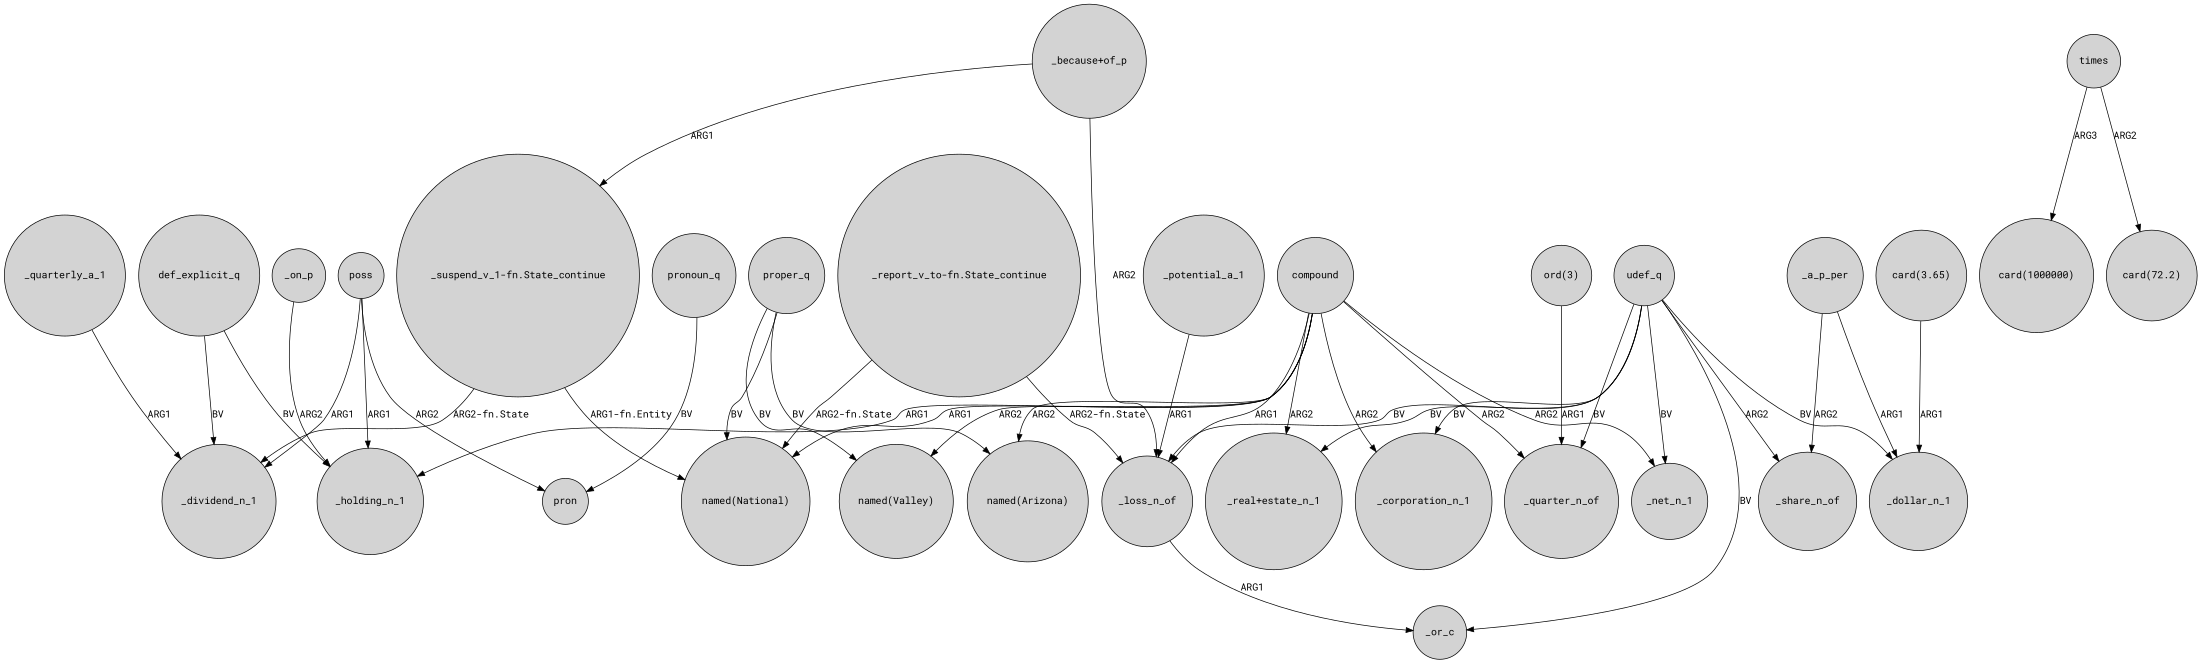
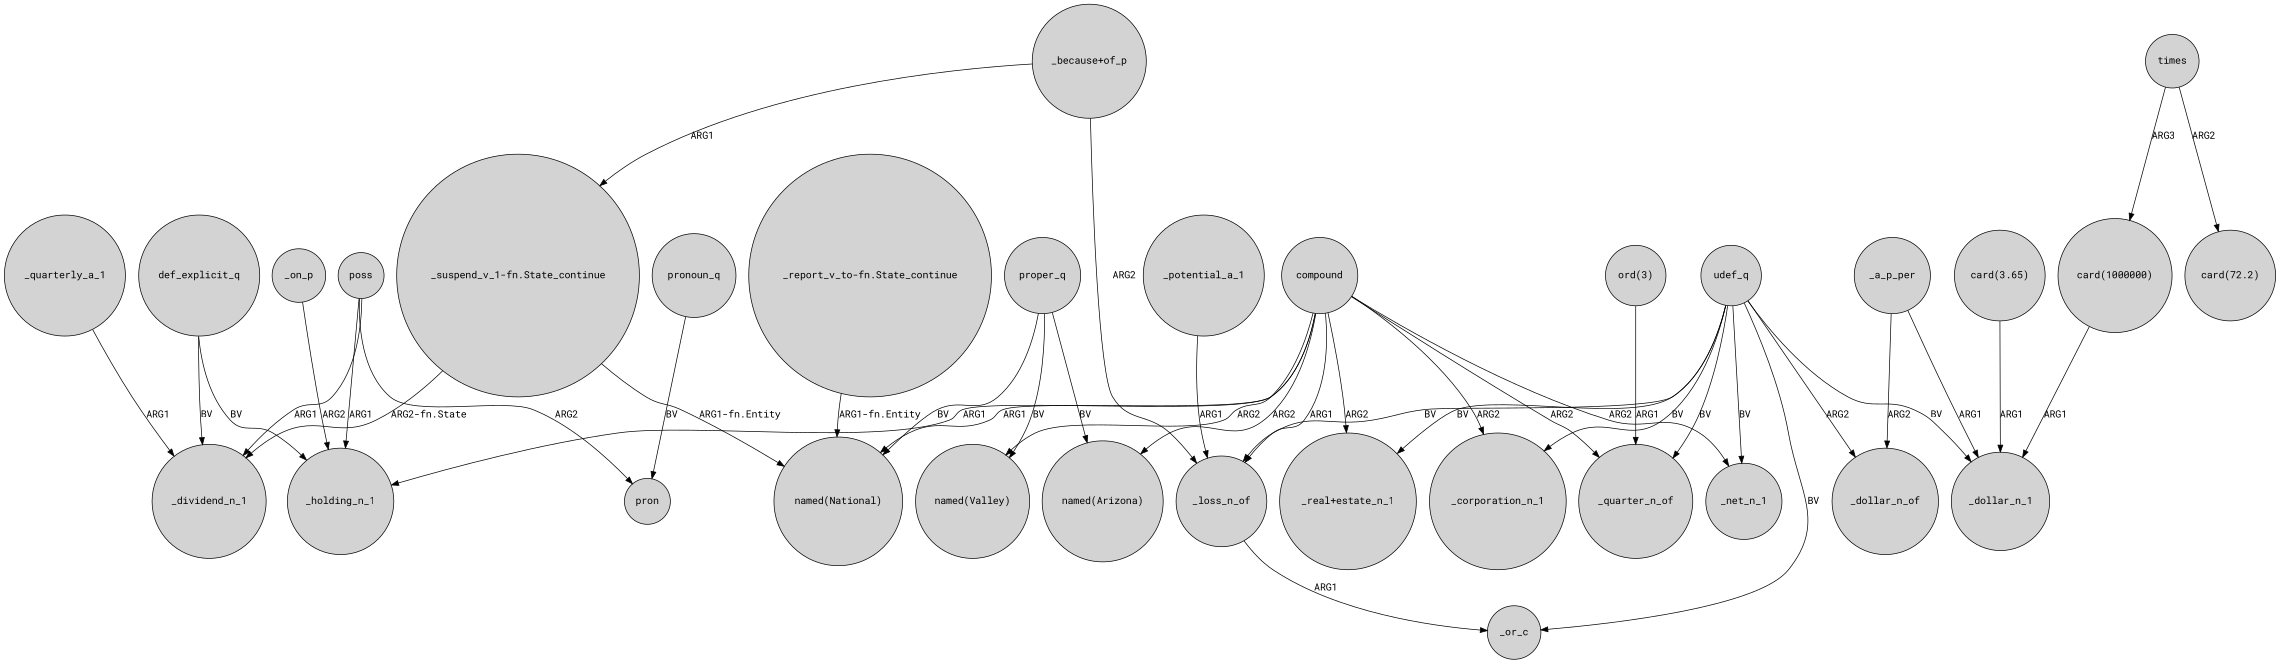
none -> (2058, 389)
(854, 415) -> (880, 415)
(1070, 421) -> none
(1808, 501) -> (1885, 501)
